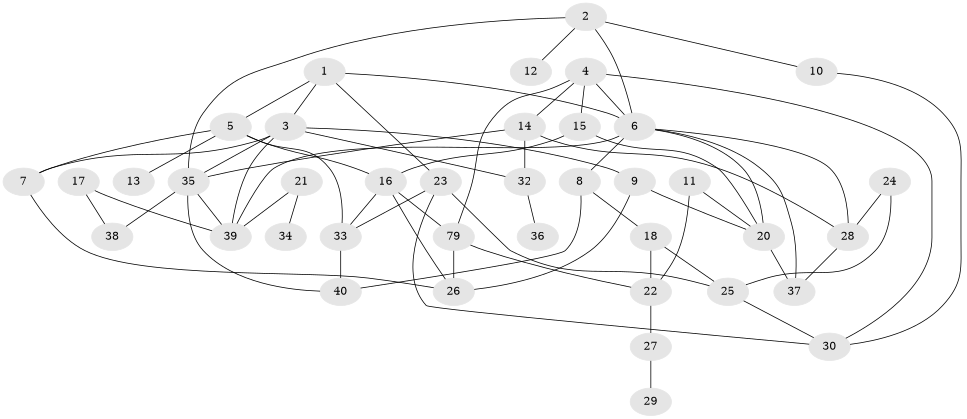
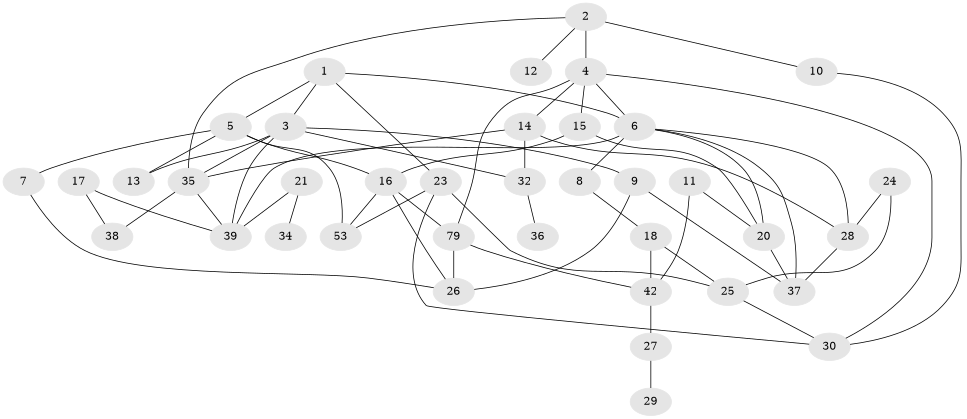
(618, 69) -> (586, 44)
(155, 154) -> (210, 154)
(698, 211) -> (715, 237)
(341, 237) -> (341, 237)
(341, 292) -> none
(651, 292) -> (651, 292)
